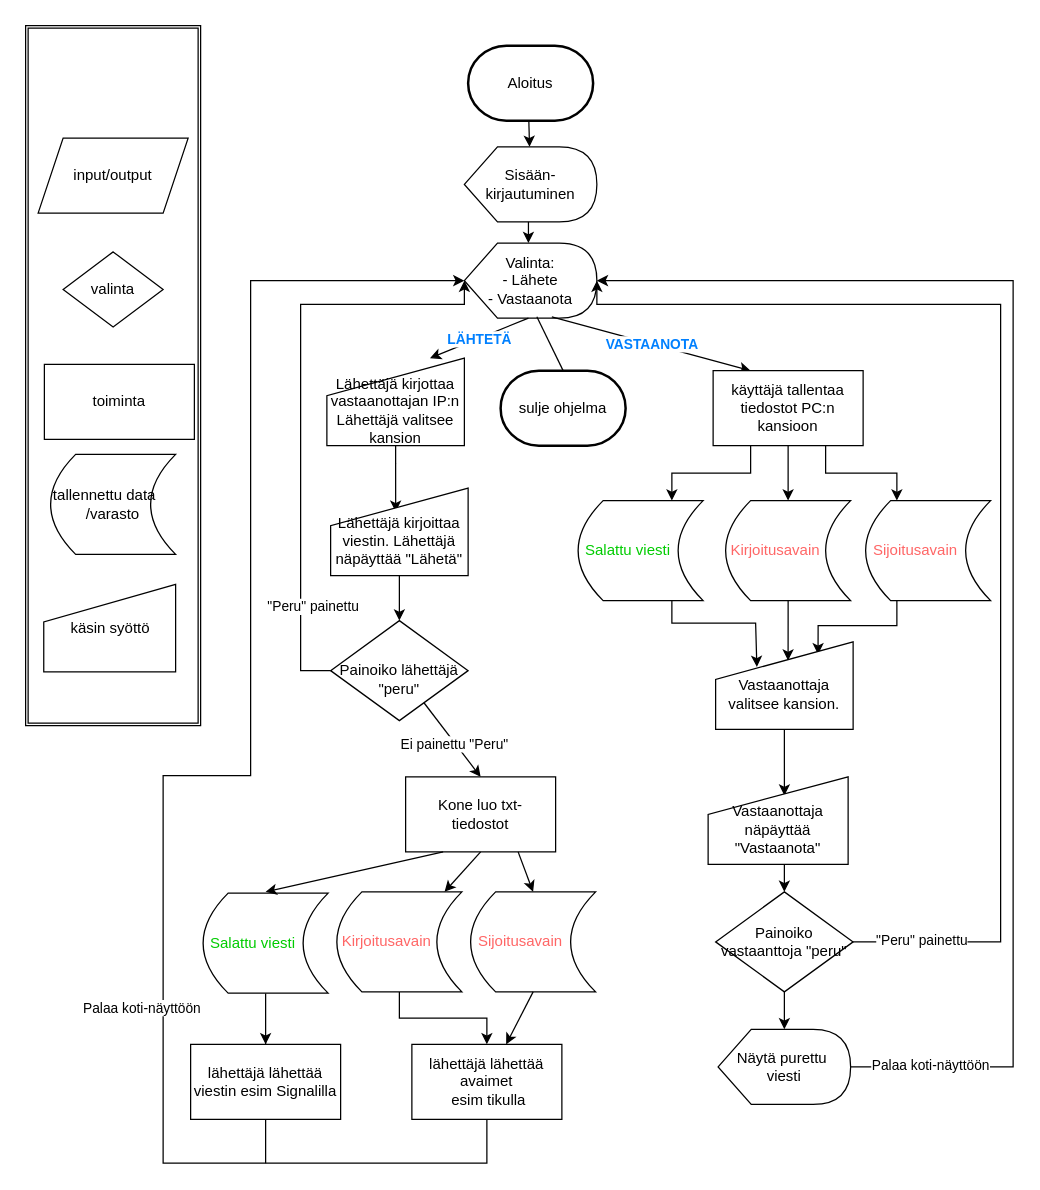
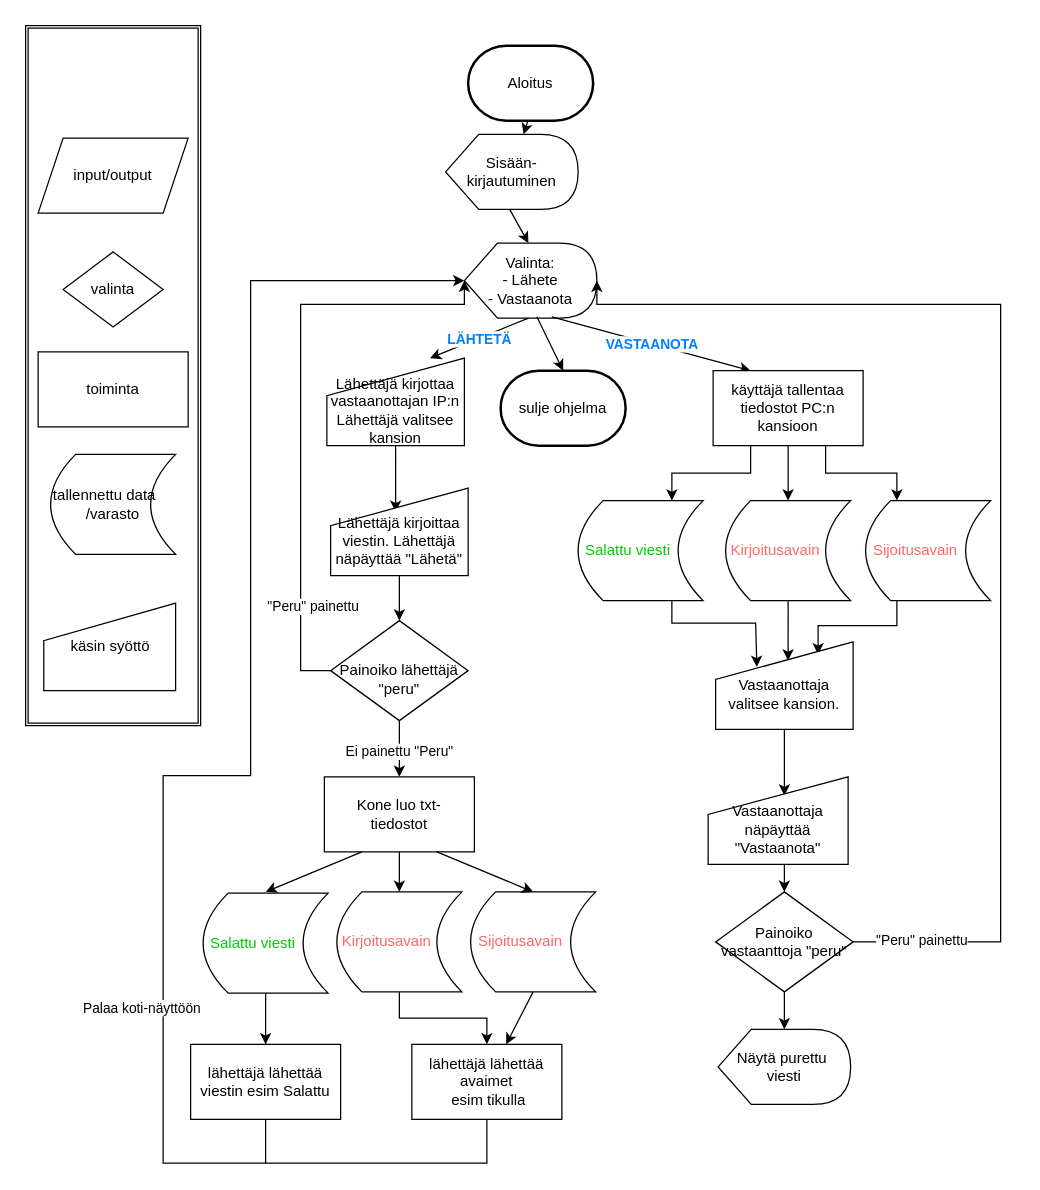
(531, 184) -> (512, 172)
(560, 364) -> (559, 362)
(119, 402) -> (113, 389)
(1013, 551) -> none
(110, 628) -> (110, 647)
(481, 814) -> (399, 814)
(266, 1082) -> (266, 1082)
